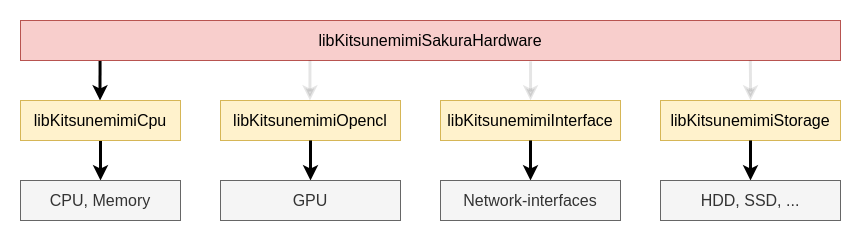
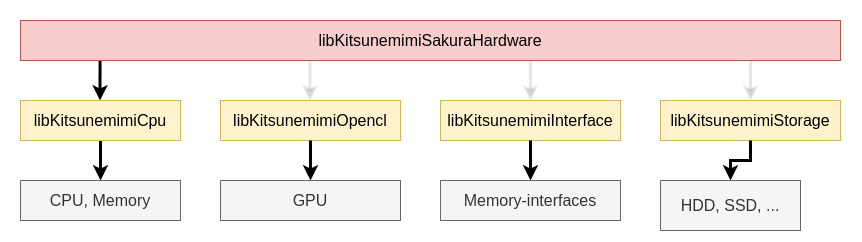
(531, 201) -> (531, 201)
(751, 201) -> (731, 206)
